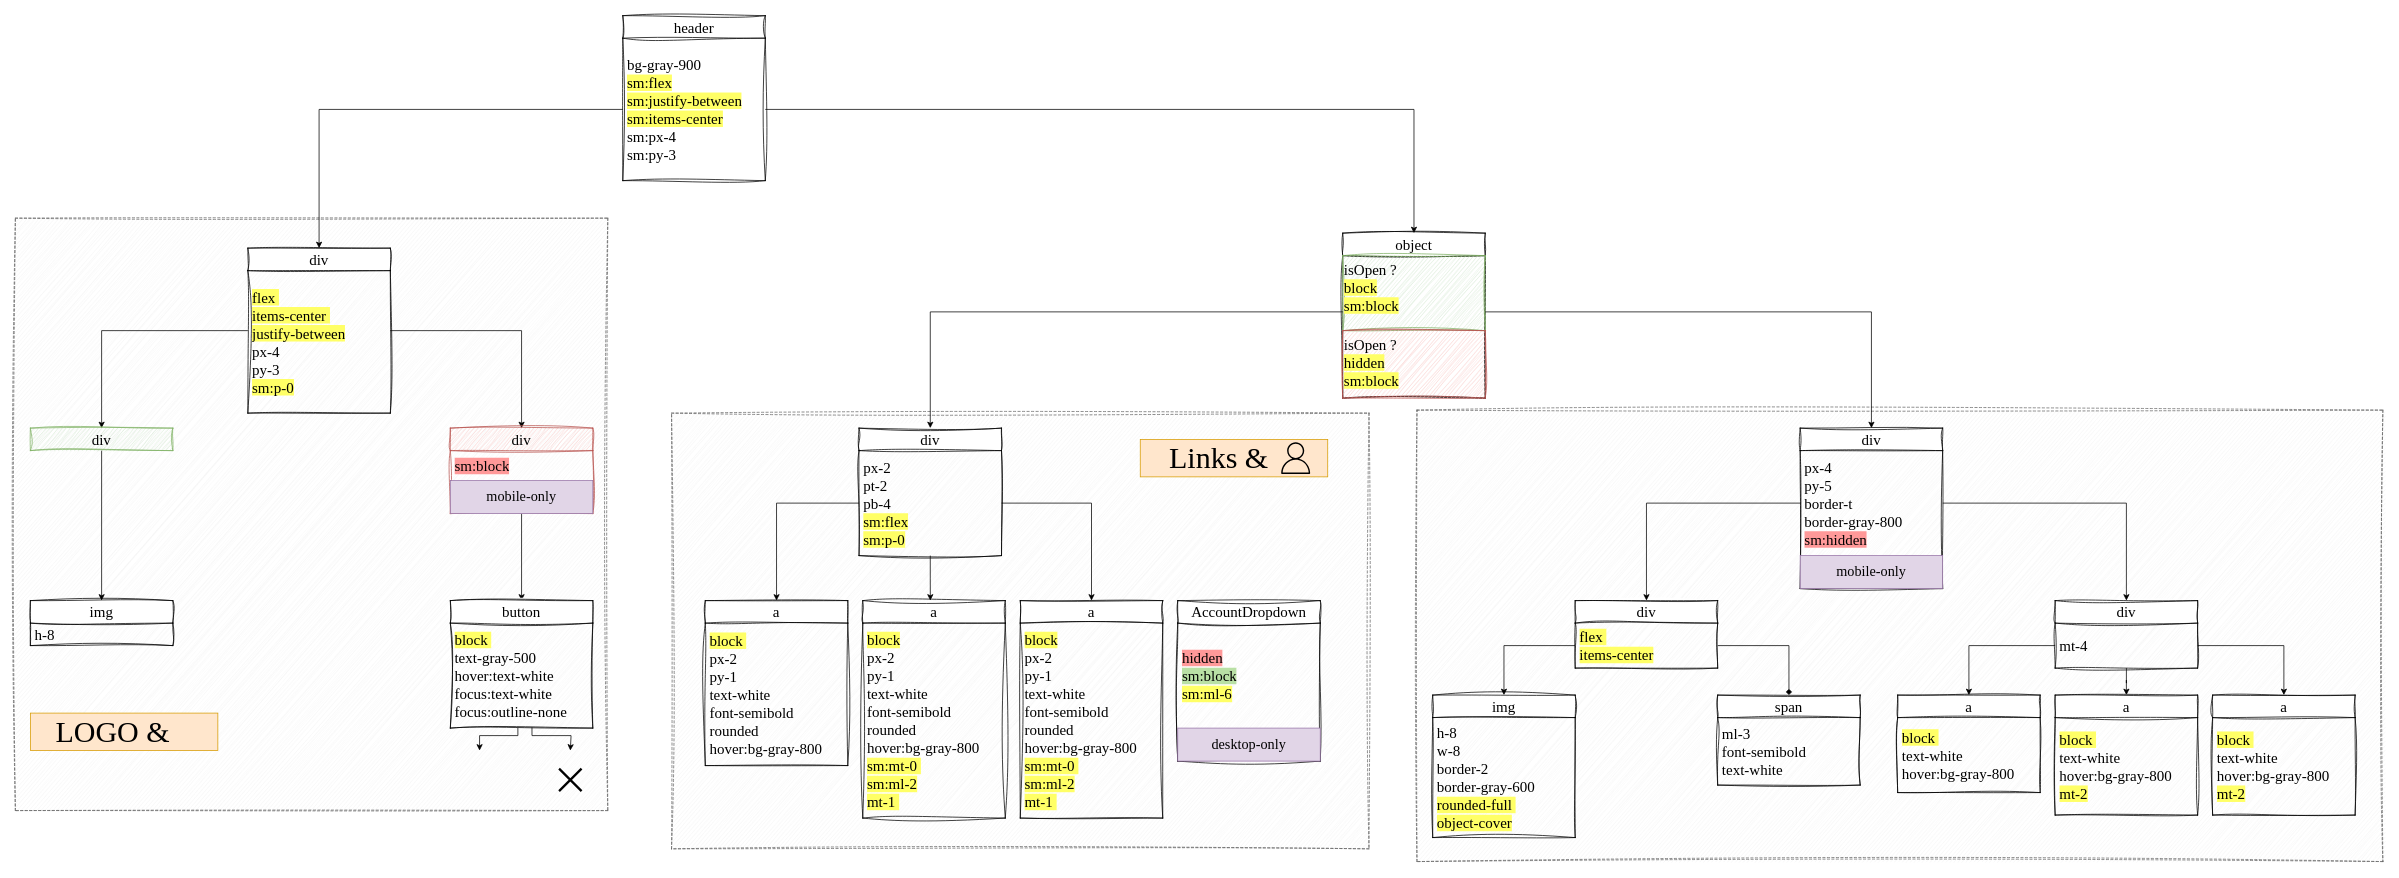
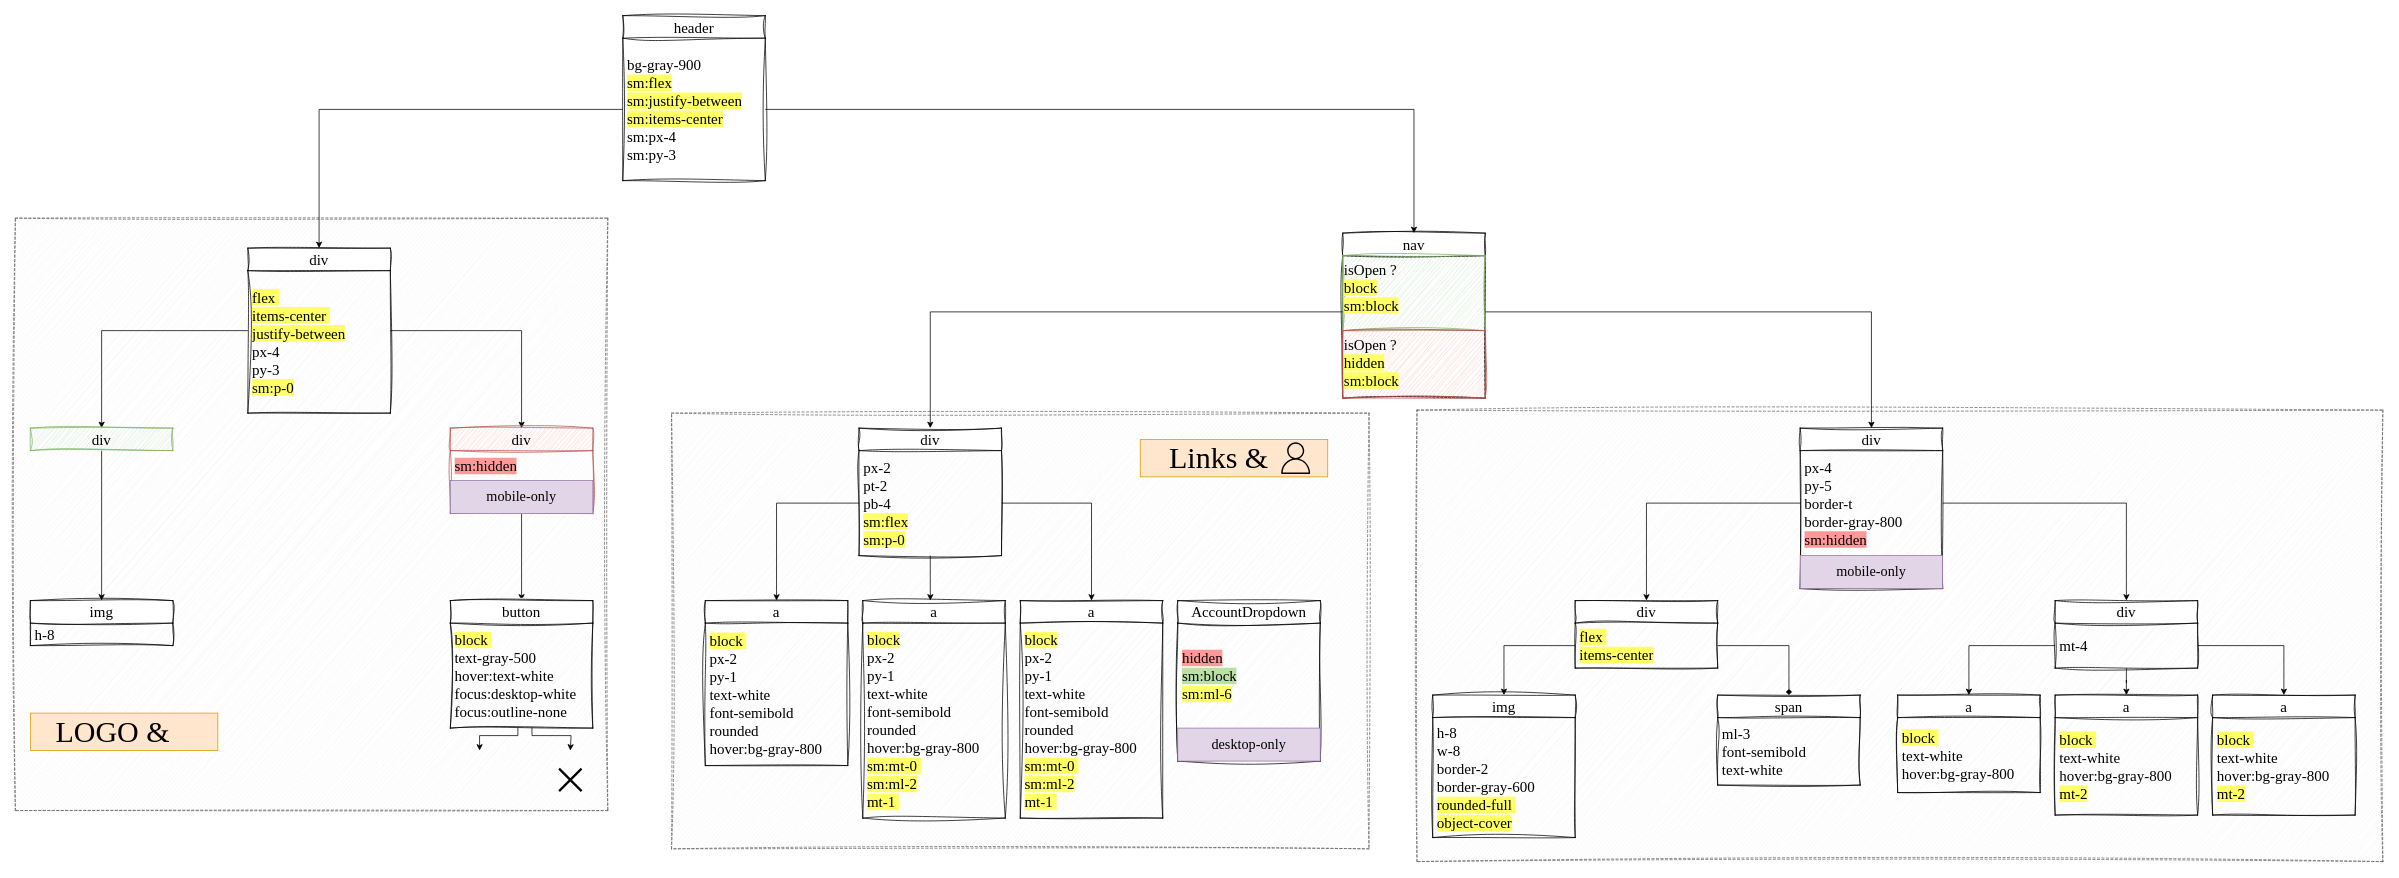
(1414, 244) -> (1414, 244)
(485, 465) -> (489, 465)
(522, 675) -> (522, 675)
